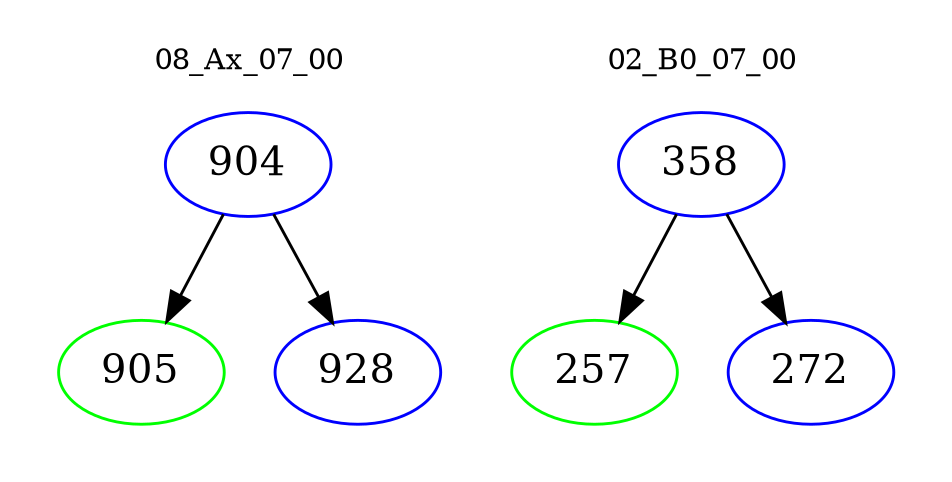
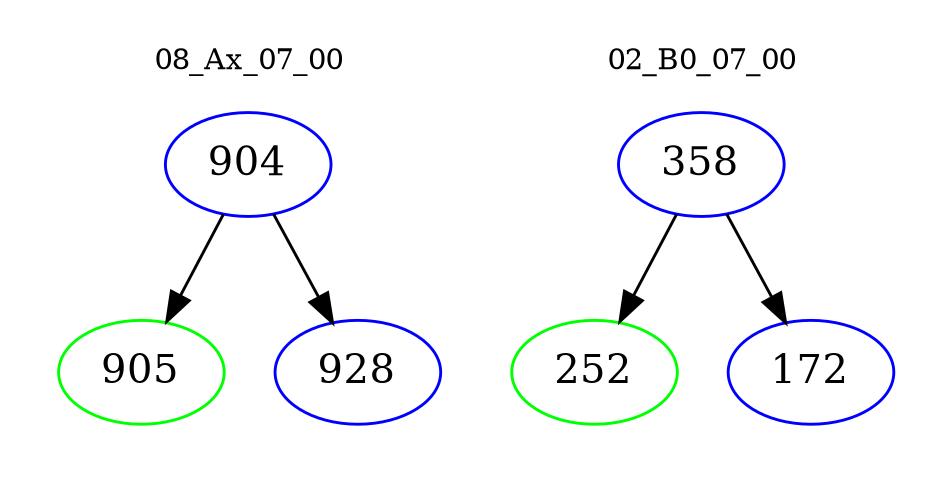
(595, 372) -> (595, 372)
(811, 372) -> (811, 372)
